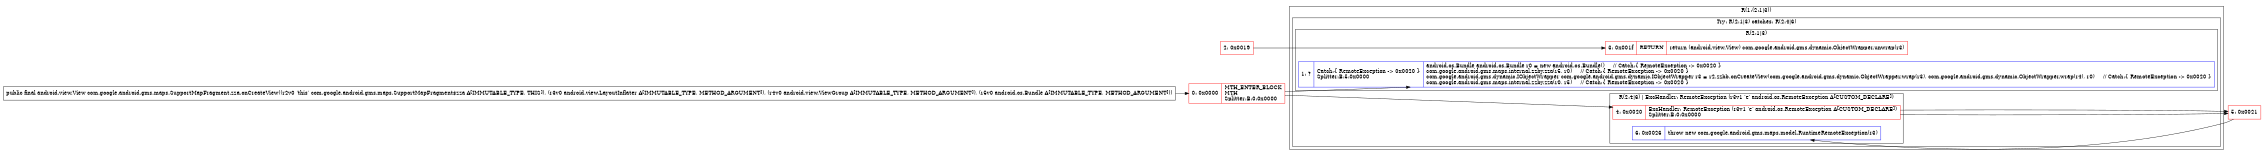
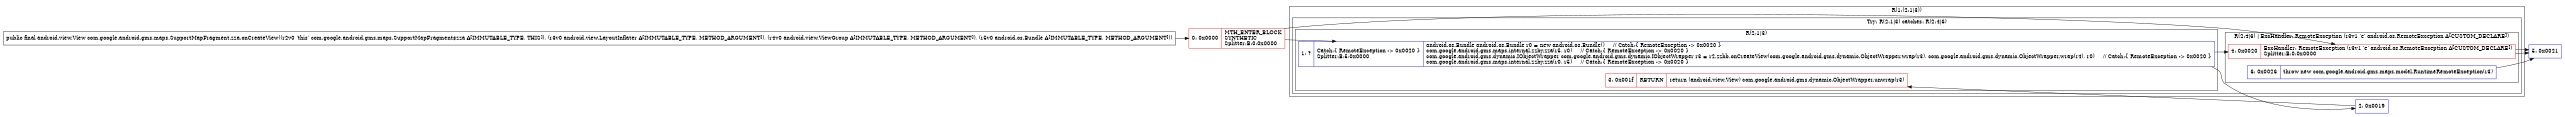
(1237, 48) -> (2372, 106)
none -> (2220, 52)
(1231, 93) -> (1241, 38)
none -> (2279, 105)
(2244, 112) -> (2545, 51)
(2099, 144) -> (2513, 65)
